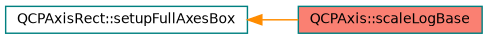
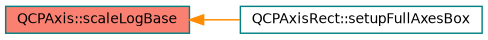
(280, 20) -> (222, 20)
